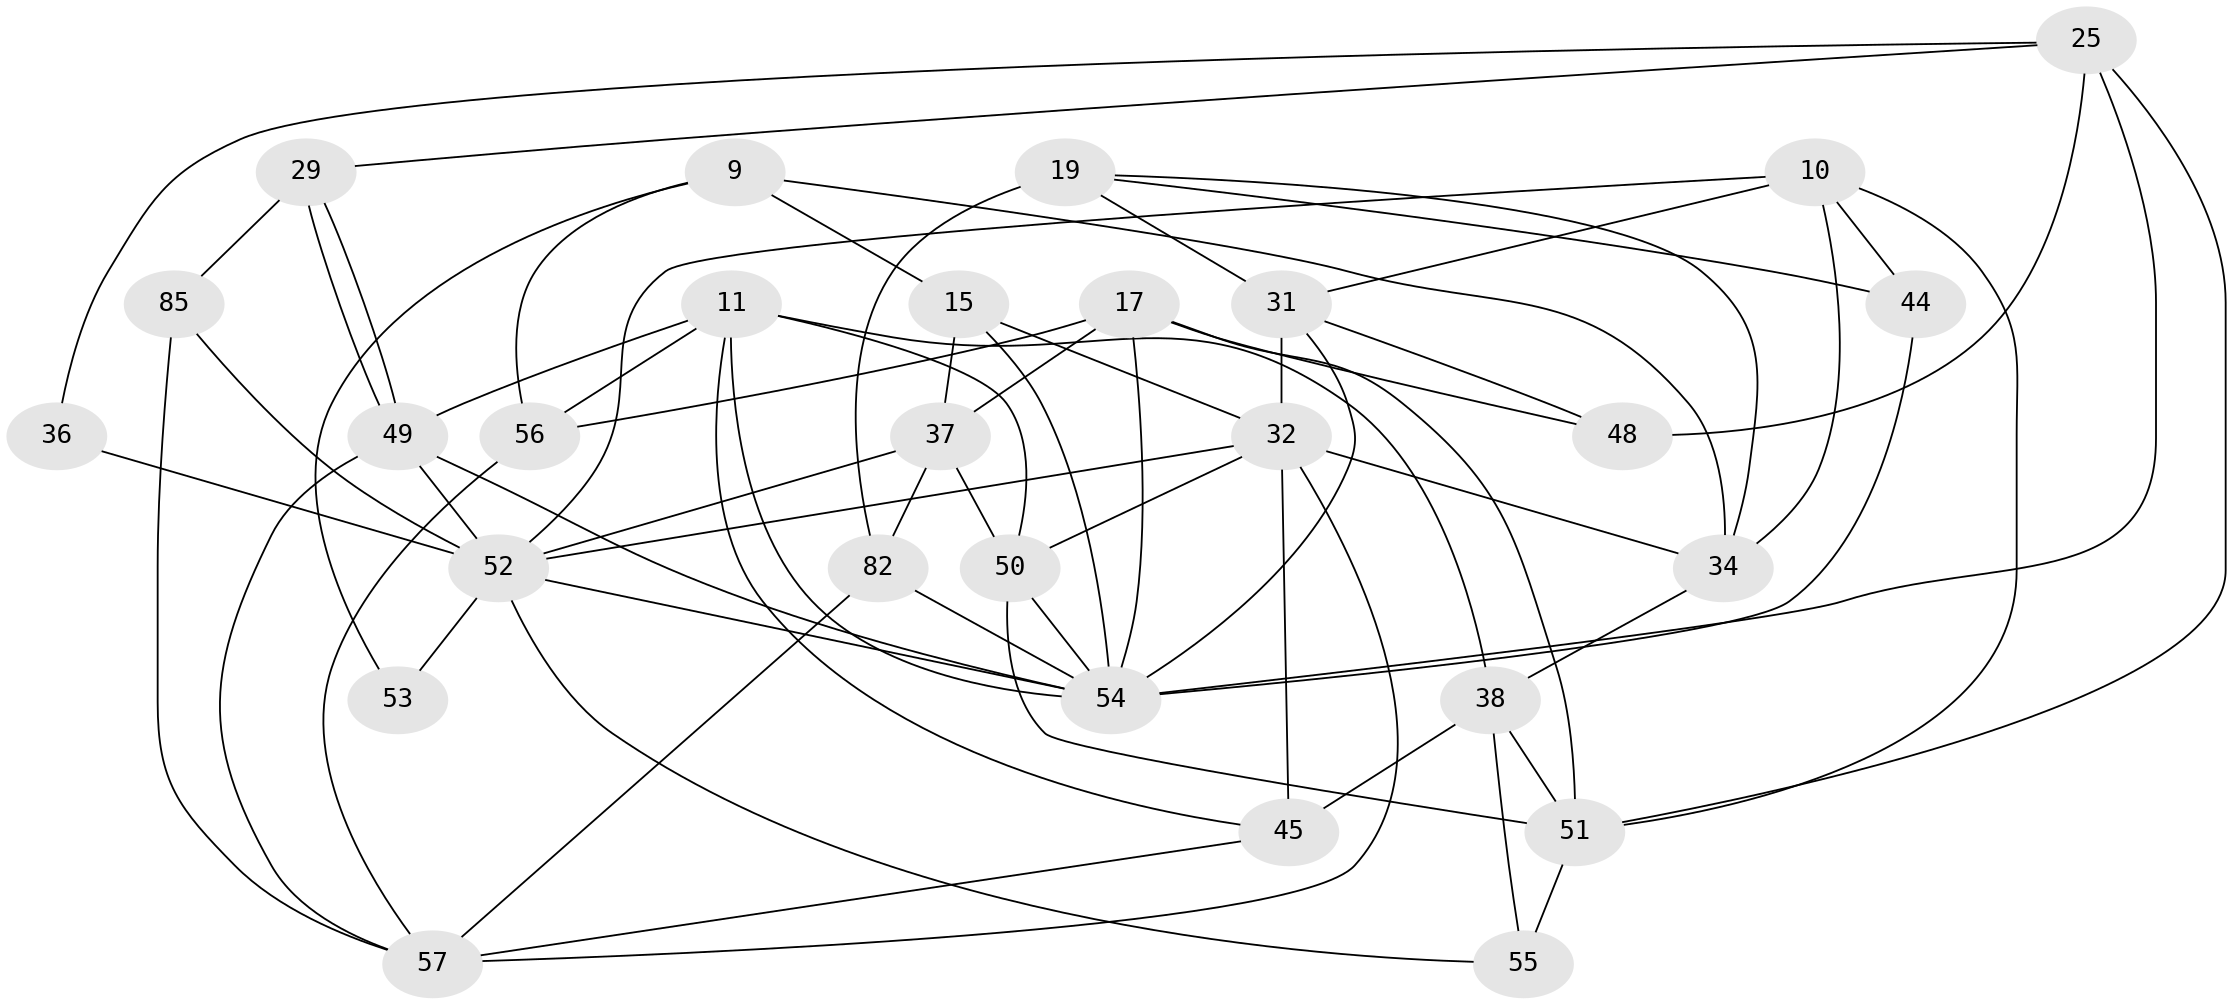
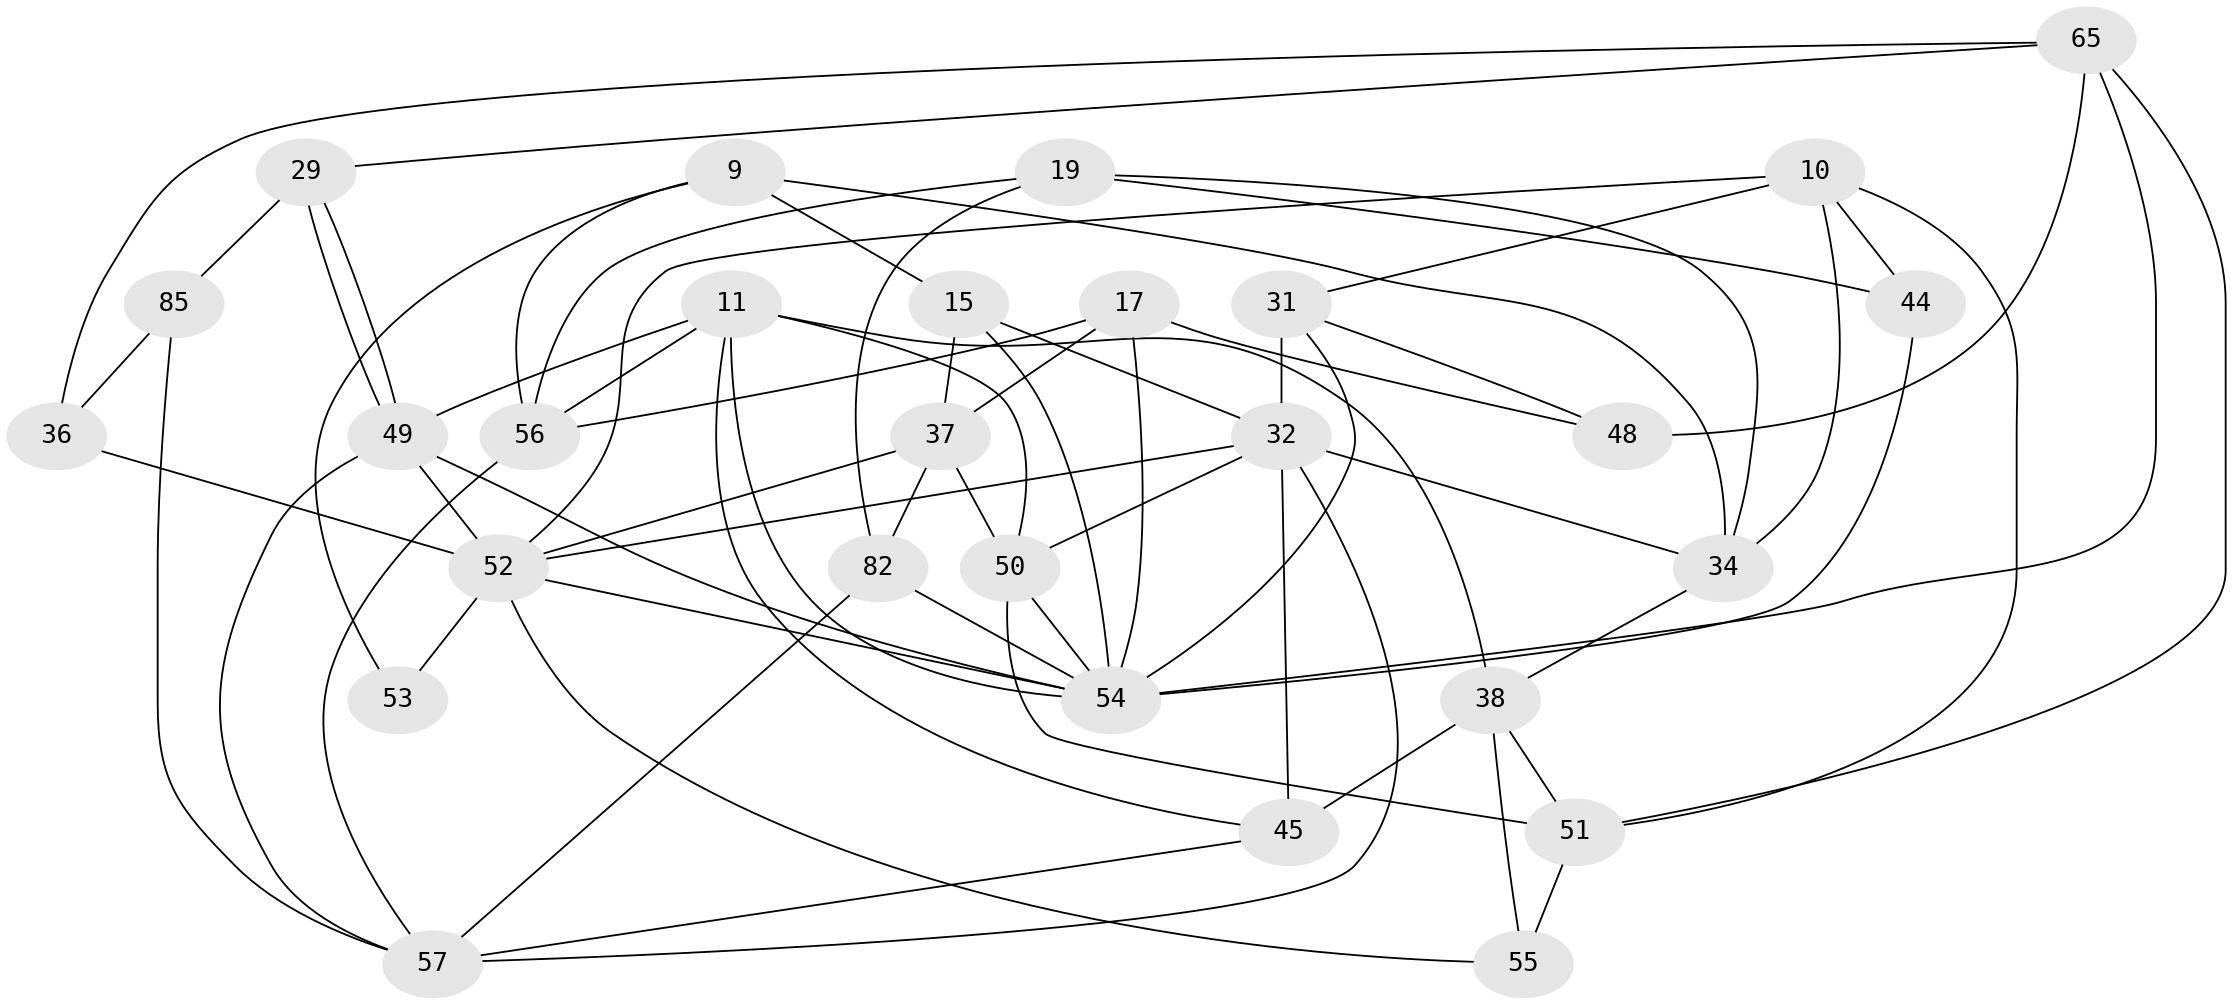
(2086, 40) -> (2086, 40)
(1199, 253) -> (732, 224)
(303, 445) -> (115, 370)
(1473, 473) -> none
